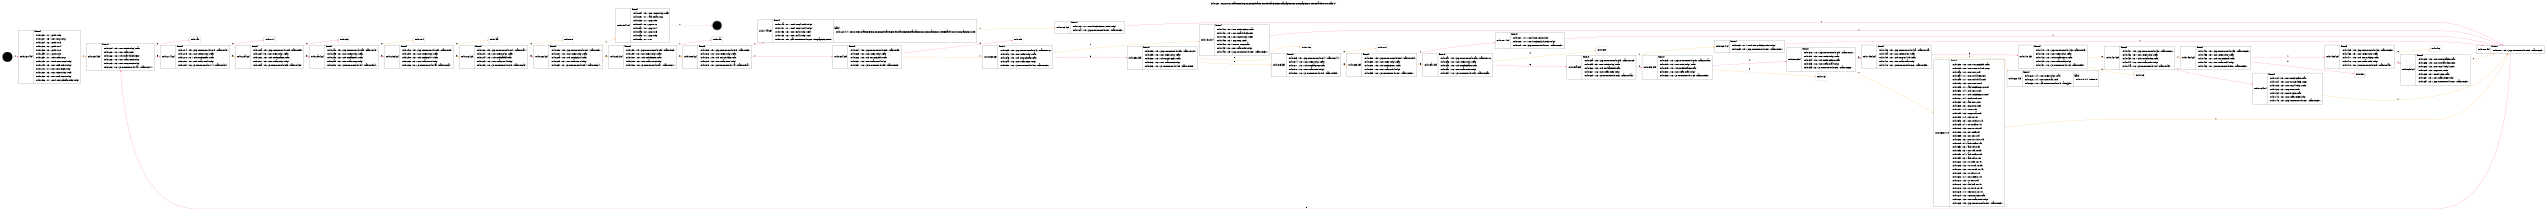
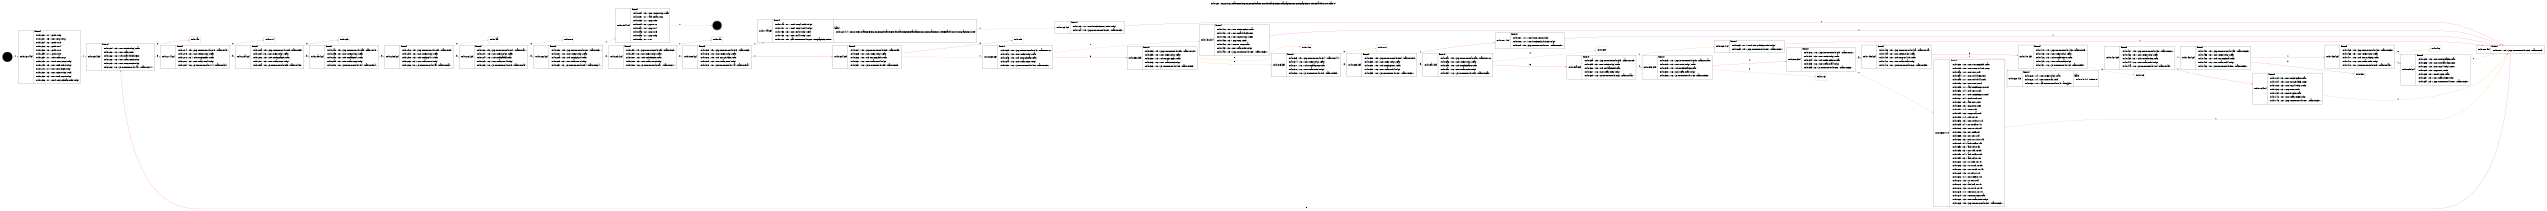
(419, 40) -> none
(2096, 57) -> none
